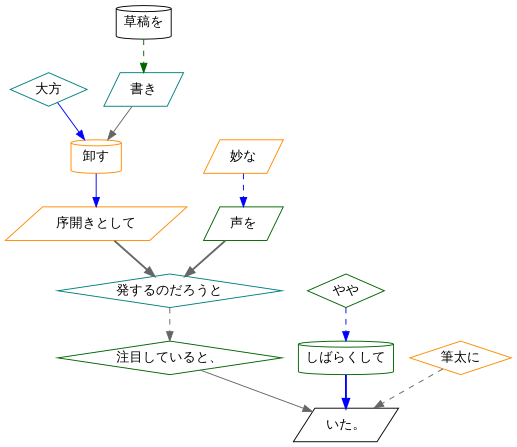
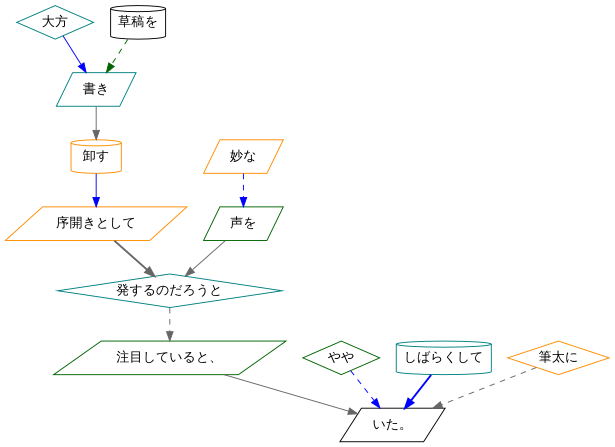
(68, 117) -> (72, 50)
(209, 255) -> (209, 255)
(346, 320) -> (362, 386)
(170, 358) -> (170, 358)
(346, 358) -> (444, 358)
